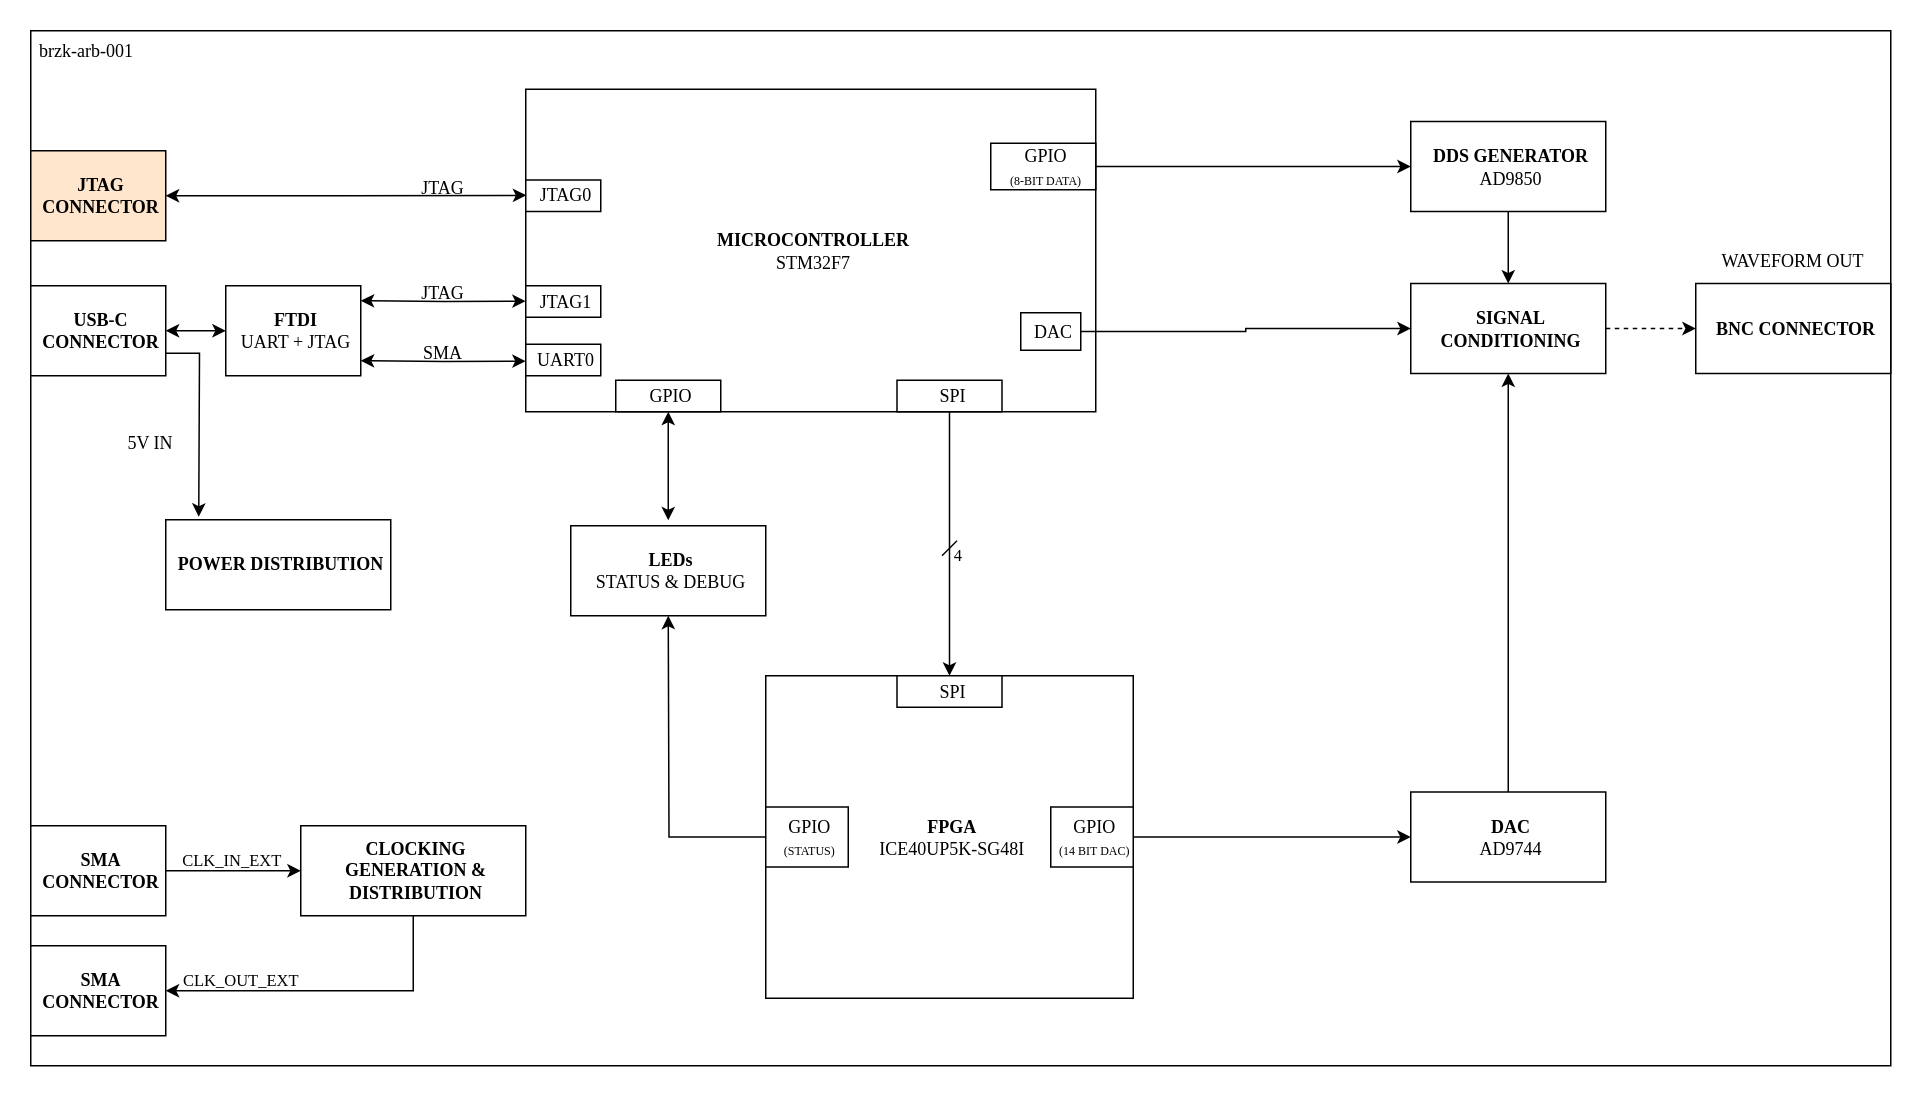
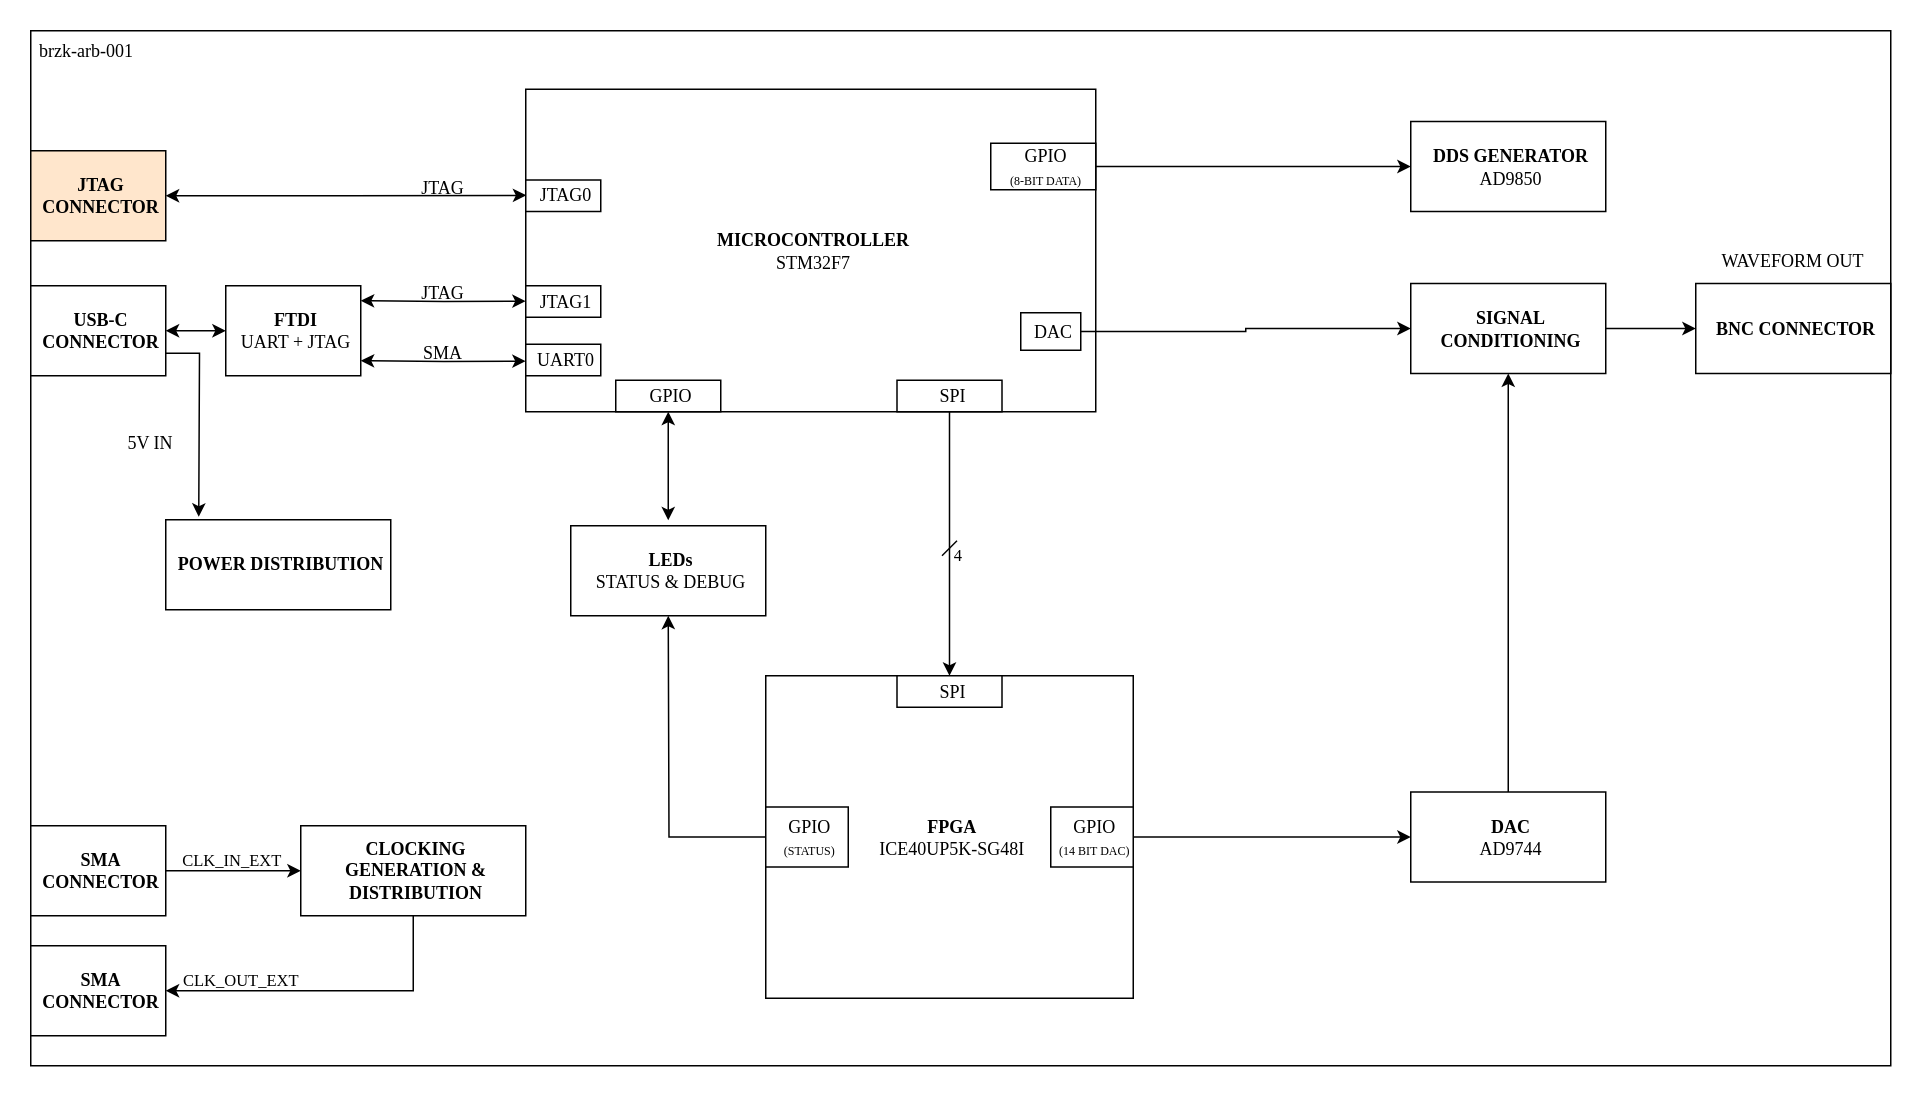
(1508, 243) -> none
(1647, 329) -> (1647, 329)
